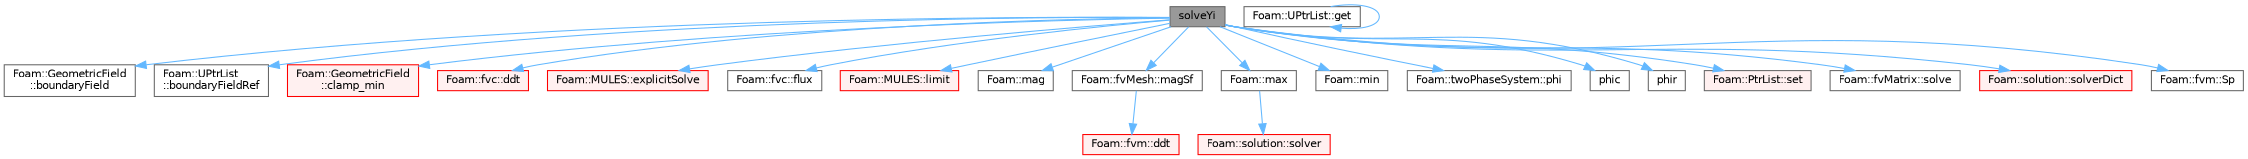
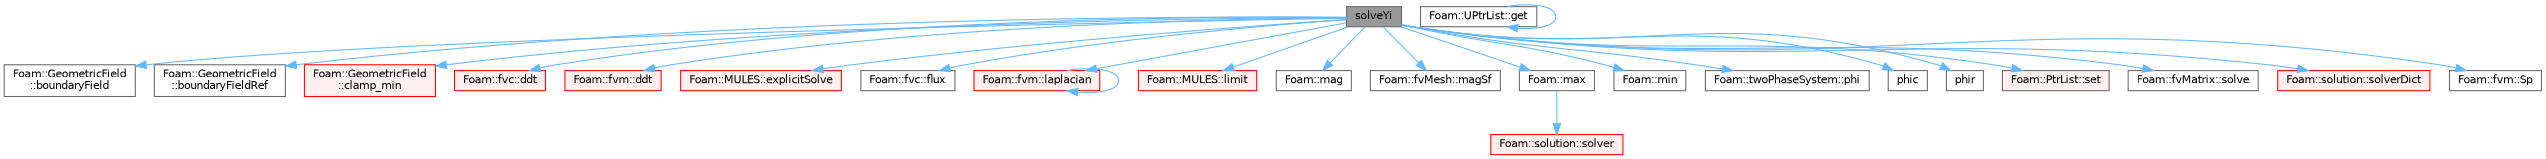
(211, 81) -> (220, 81)
none -> (1037, 81)
(1135, 107) -> (948, 34)
